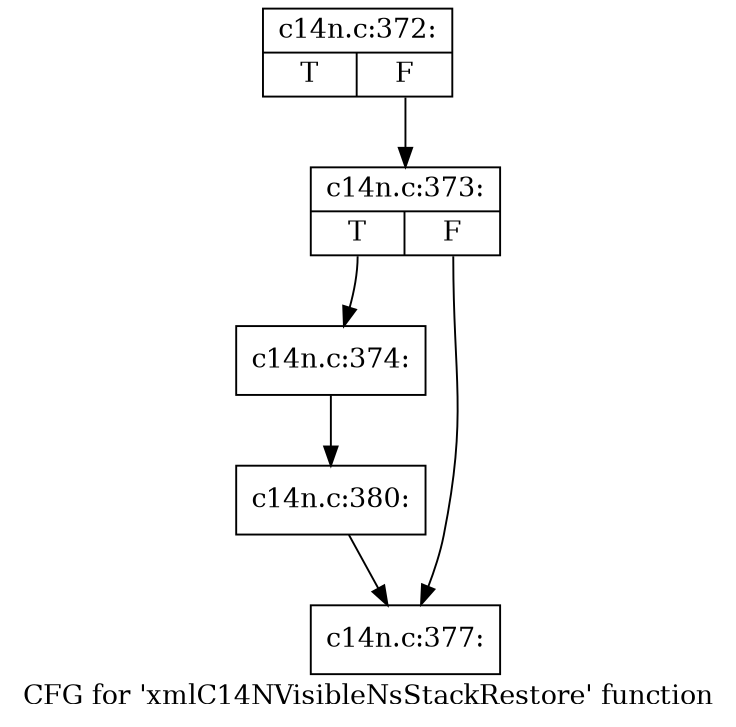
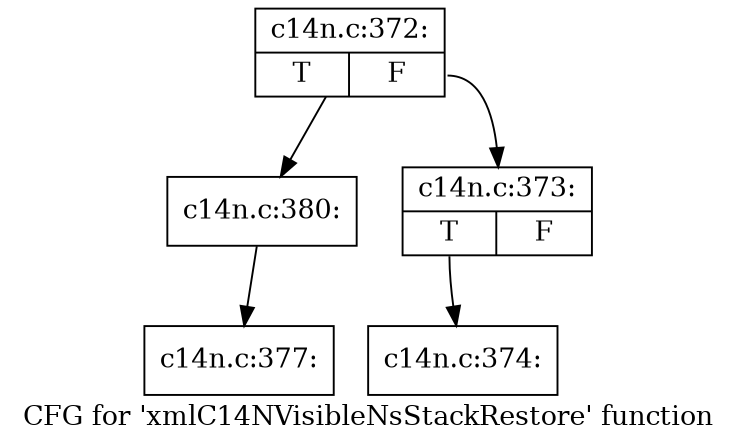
(331, 421) -> (308, 128)
(457, 423) -> none
